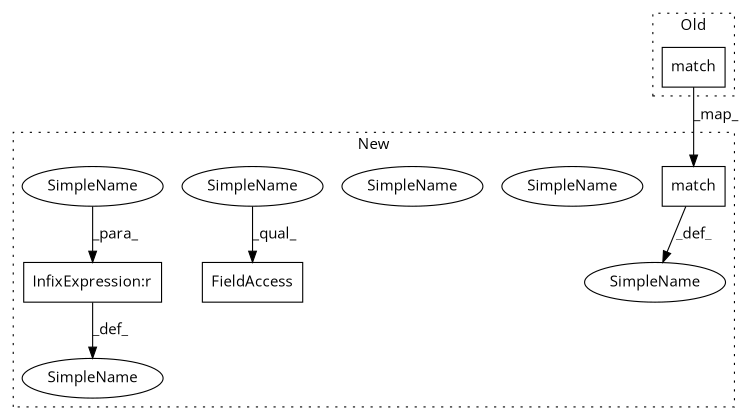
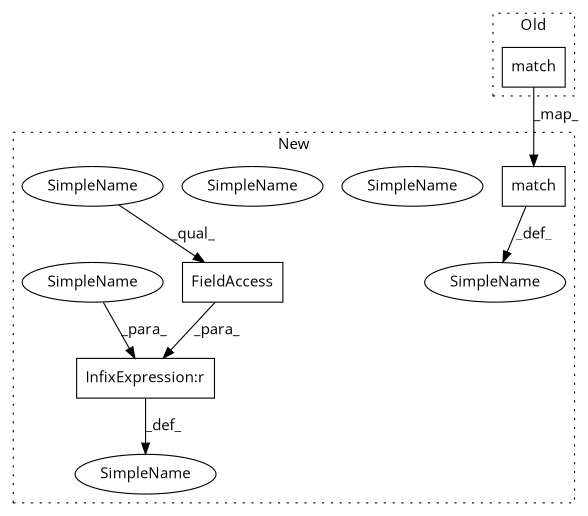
none -> (193, 326)
